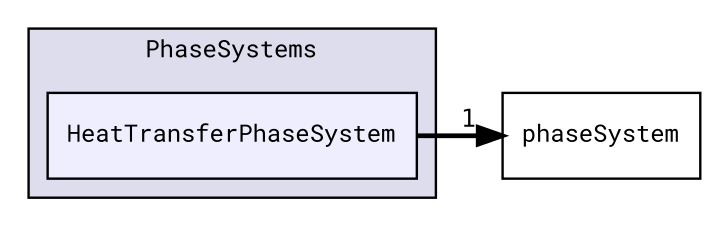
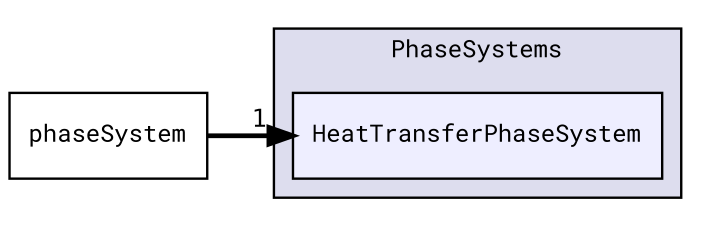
(451, 136) -> (238, 136)
